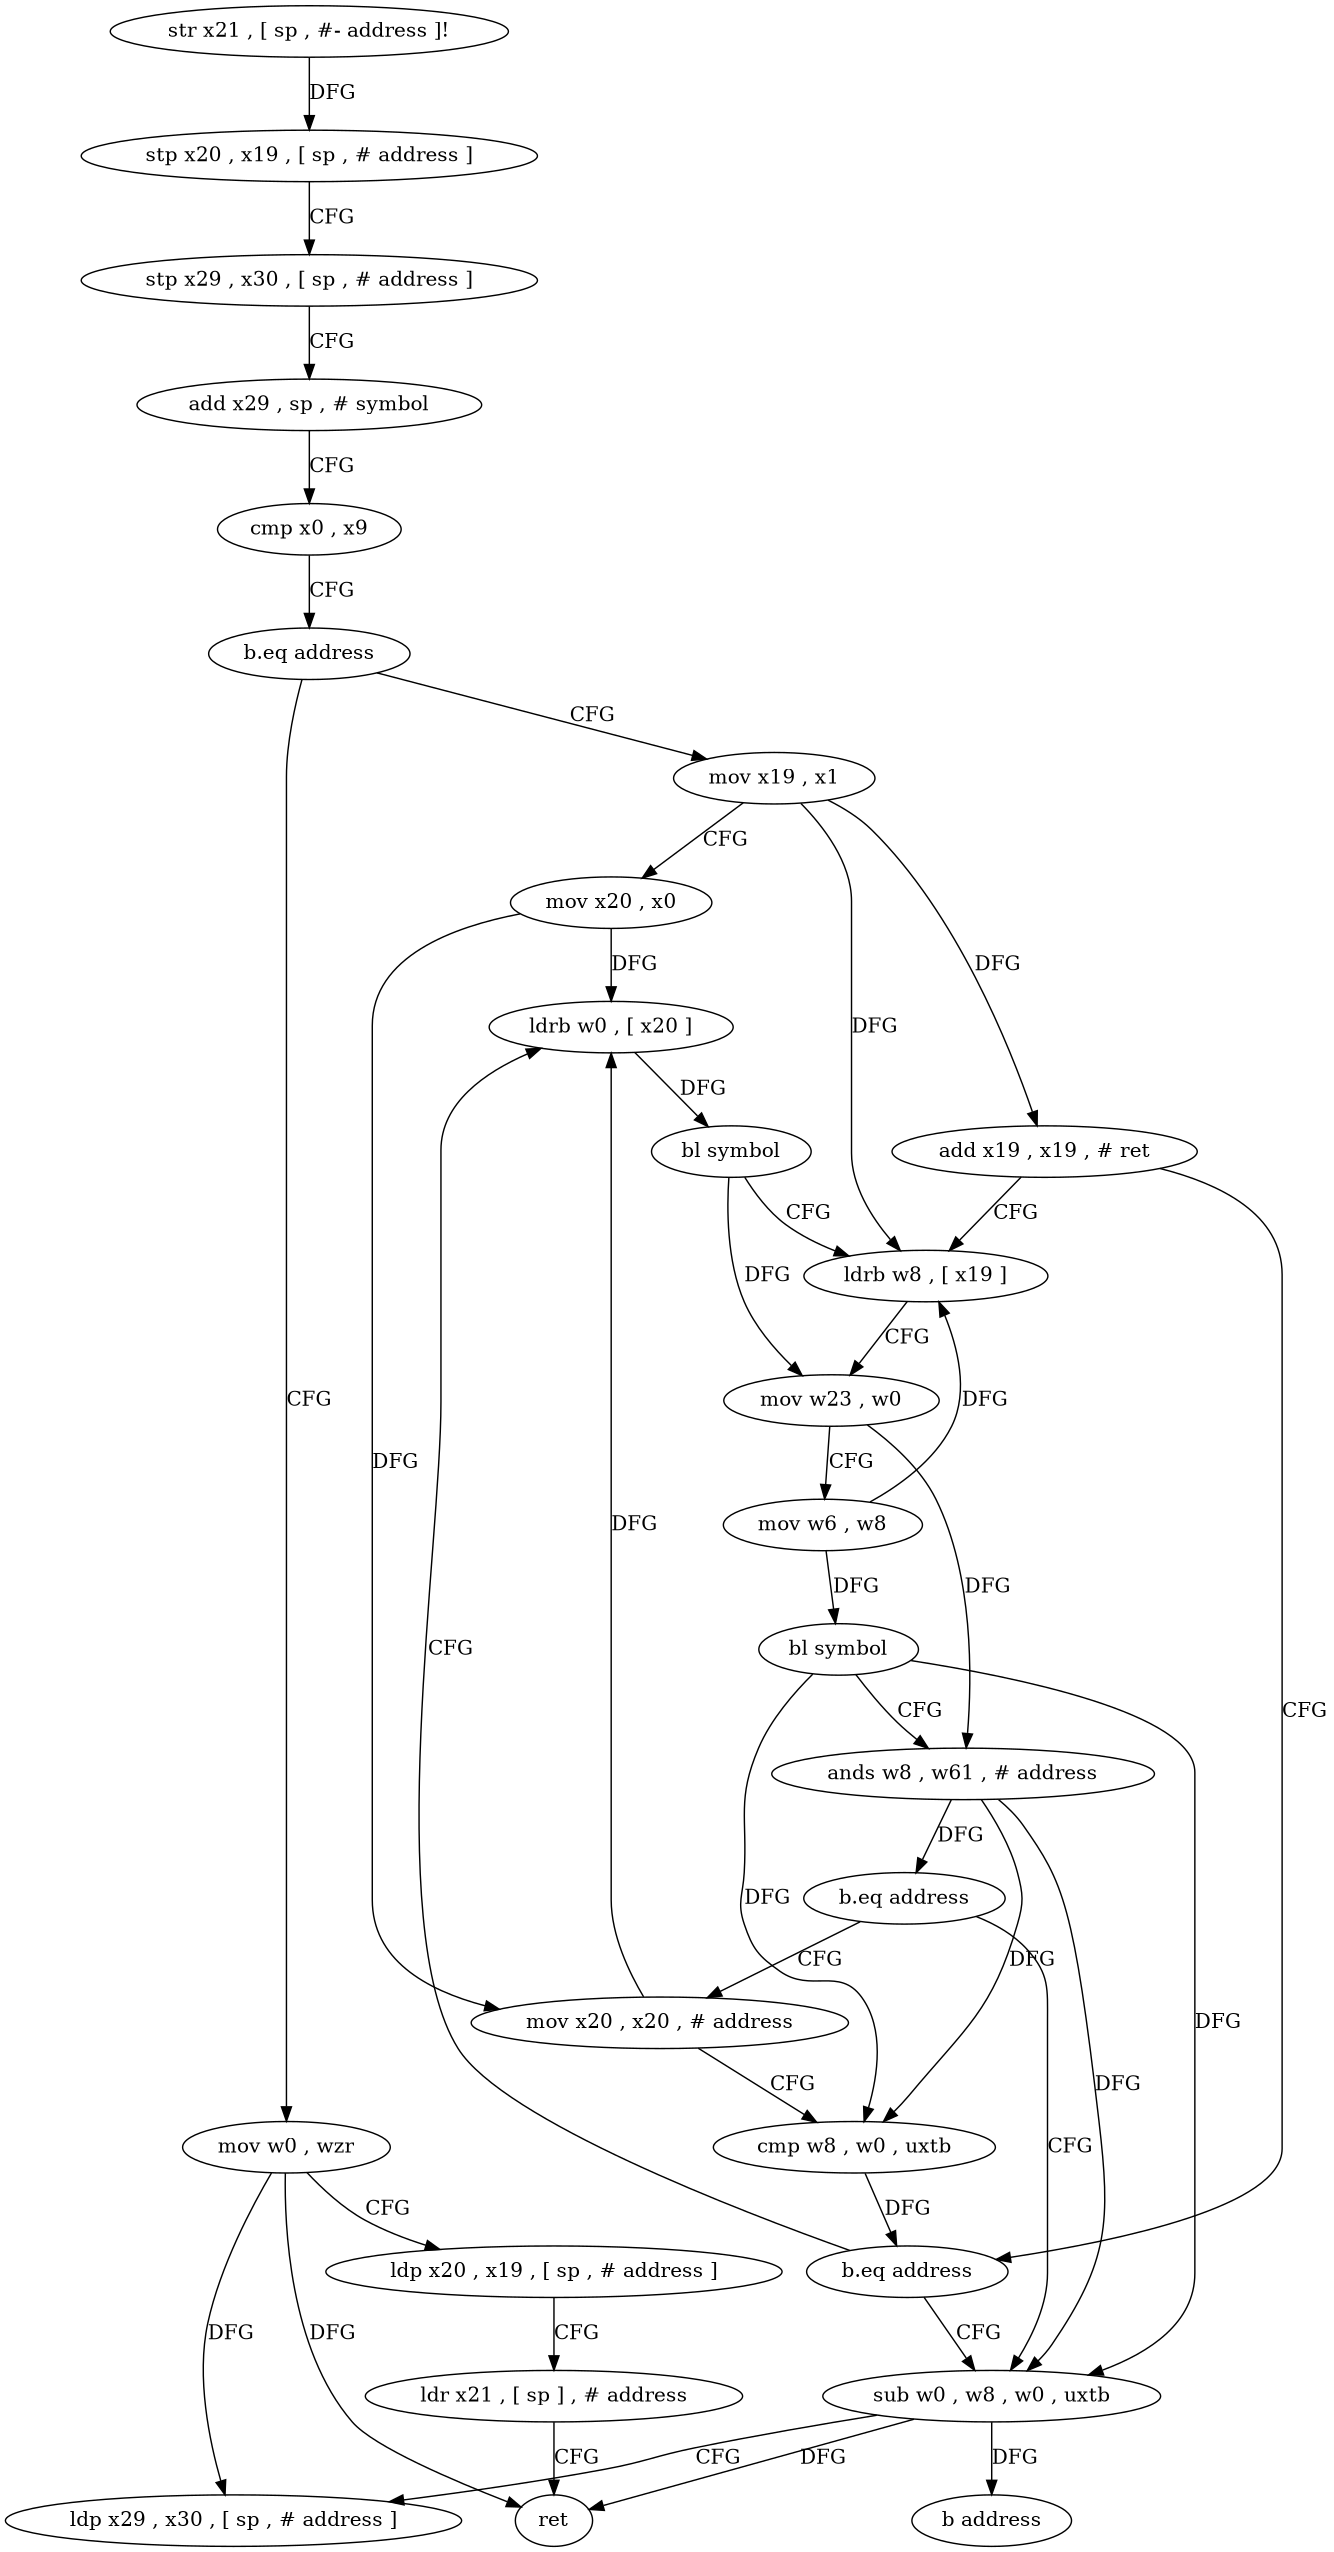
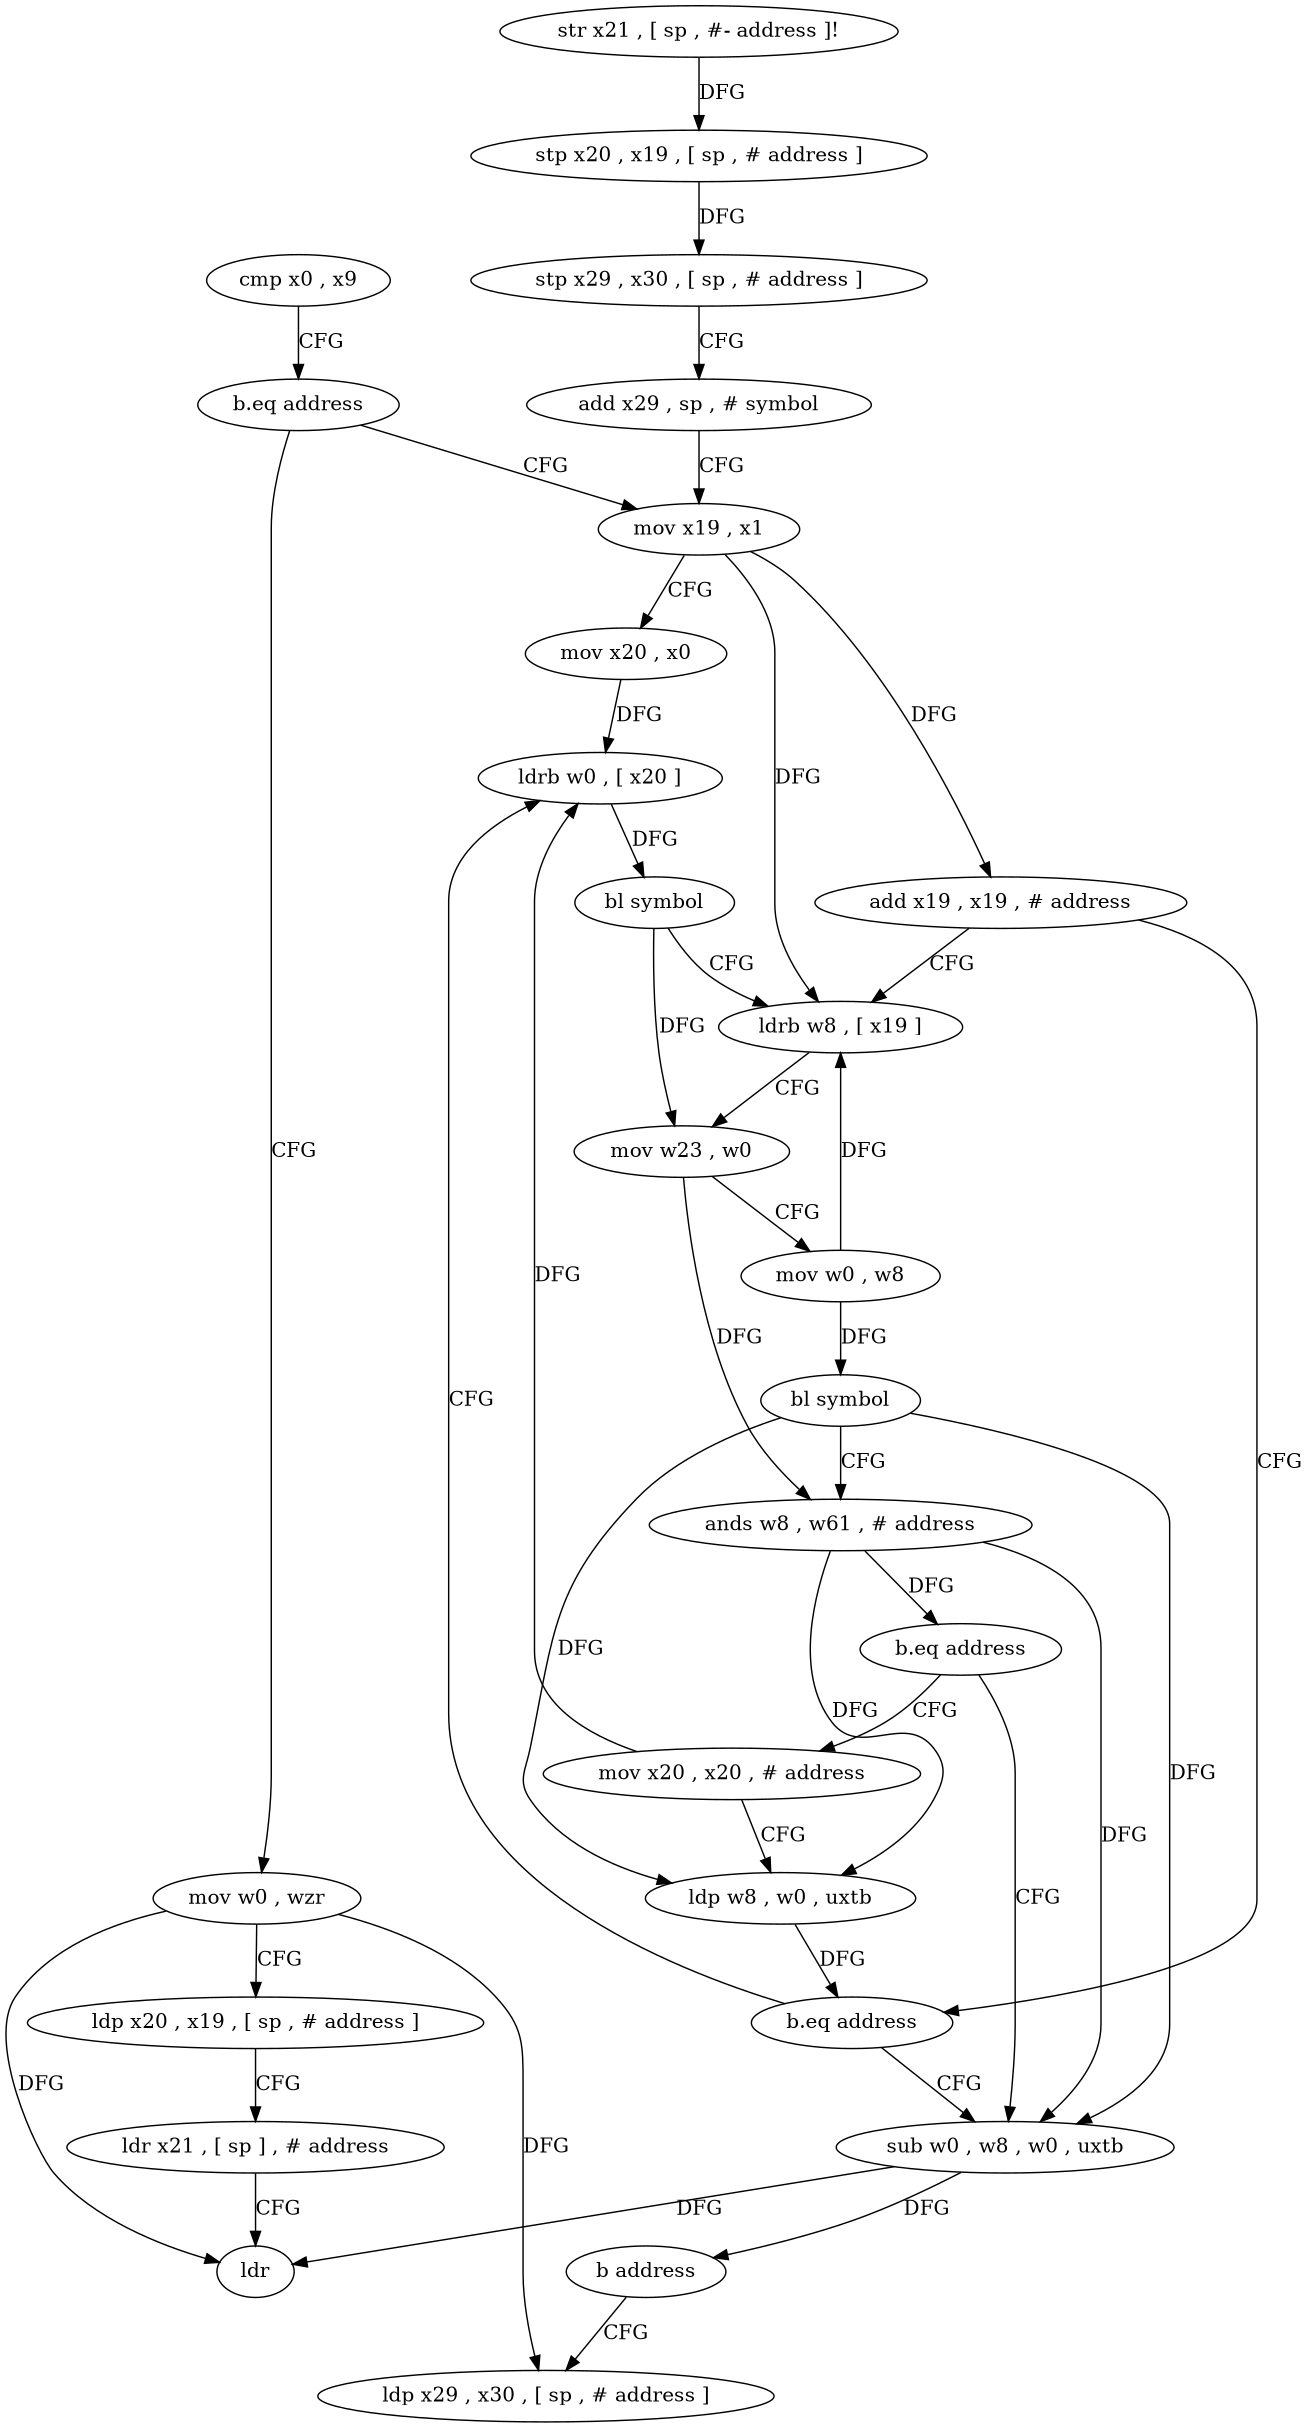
(332, 218) -> (723, 218)
(309, 460) -> (699, 460)
(1045, 1152) -> (1001, 903)
(372, 1446) -> none
(823, 1525) -> (841, 1276)
(854, 2147) -> (781, 1898)
(641, 2461) -> (601, 2328)
(554, 2521) -> (256, 2272)
